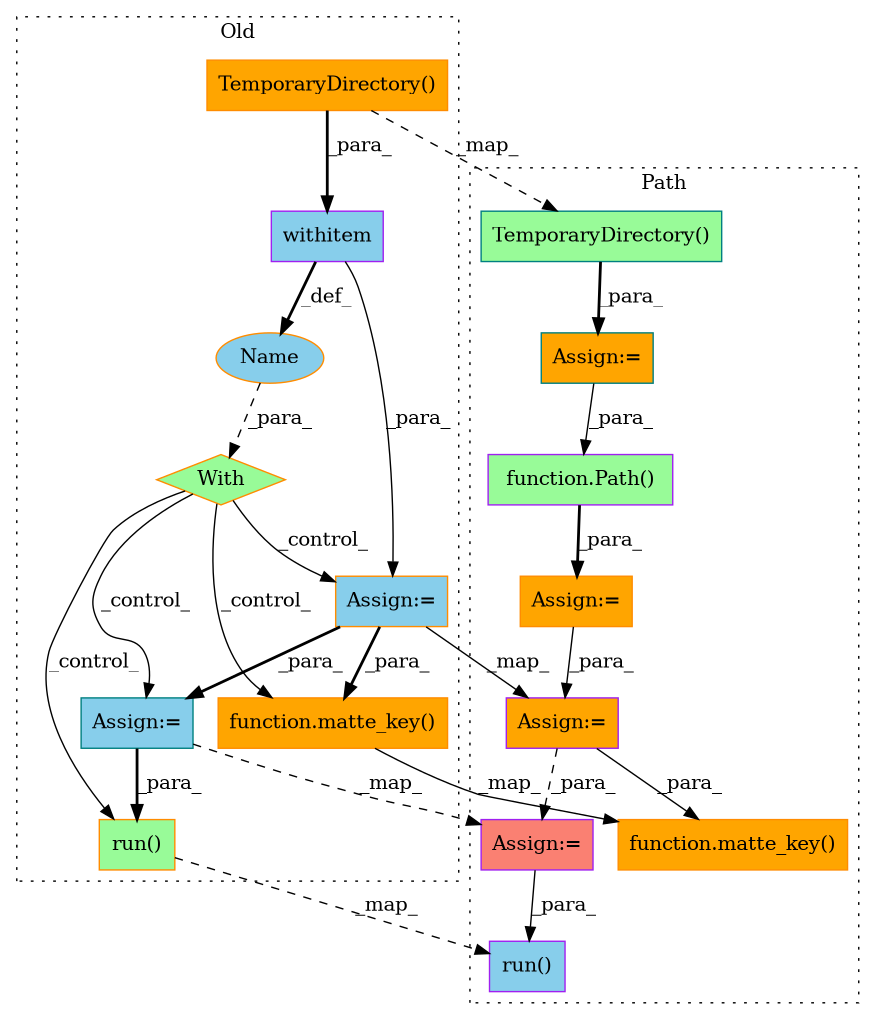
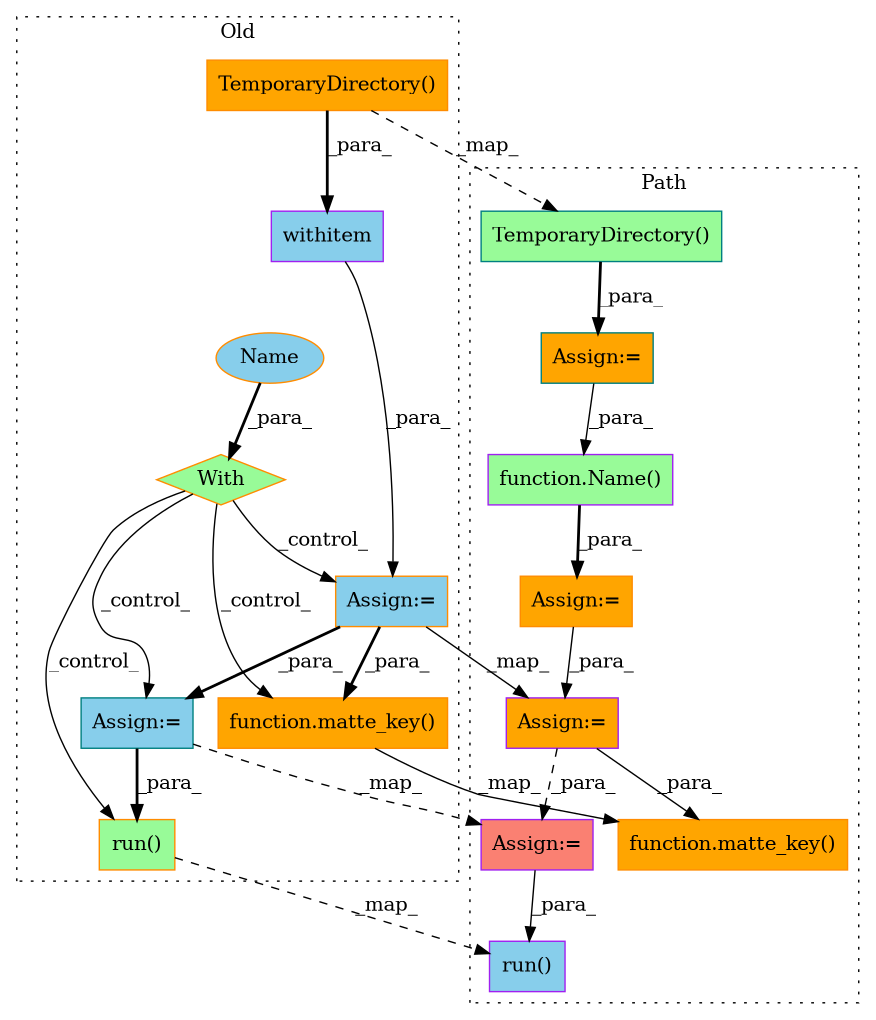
(302, 291) -> none
(248, 414) -> (248, 414)
(580, 480) -> (580, 480)
